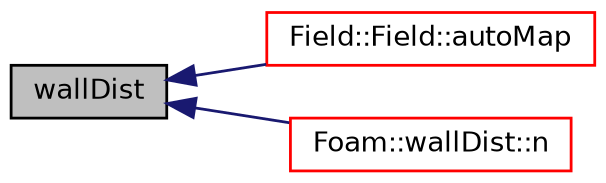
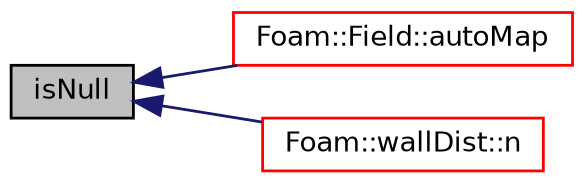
(431, 39) -> (403, 39)
(89, 92) -> (72, 92)
